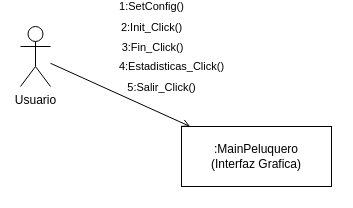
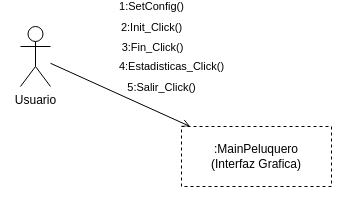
(257, 157) -> (257, 157)
